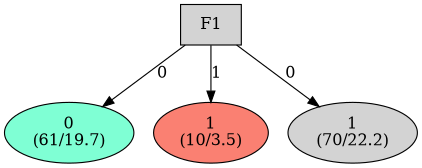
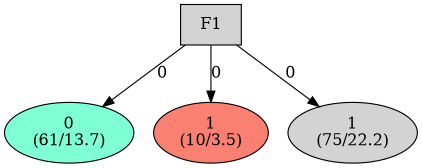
(217, 74) -> (217, 74)
(69, 133) -> (69, 133)
(353, 133) -> (353, 133)
